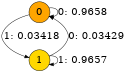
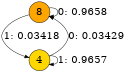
(39, 12) -> (39, 12)
(39, 60) -> (39, 60)
